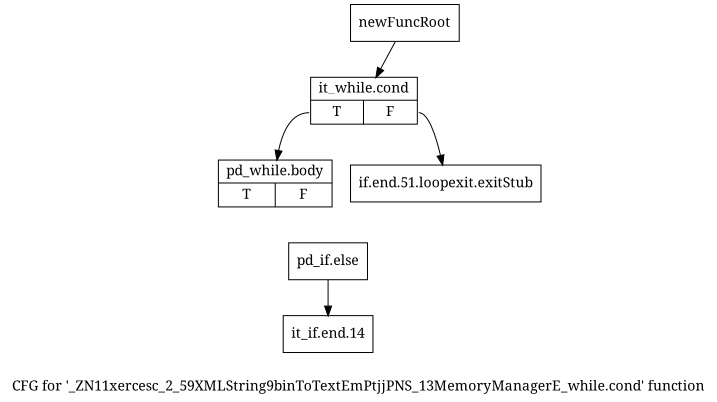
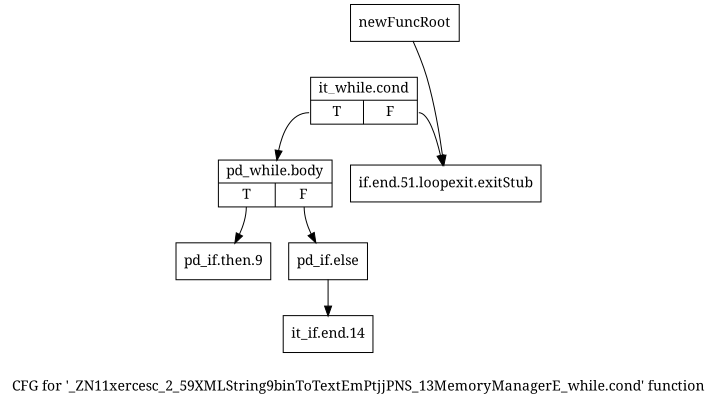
(388, 55) -> (432, 97)
none -> (306, 221)
none -> (223, 261)
